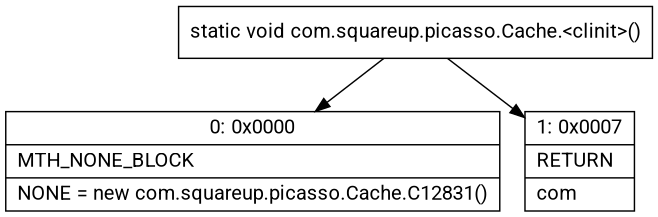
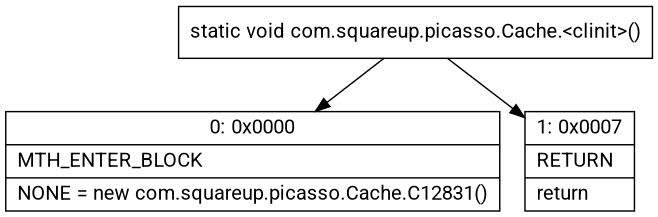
(107, 161) -> (111, 161)
(557, 194) -> (563, 194)
